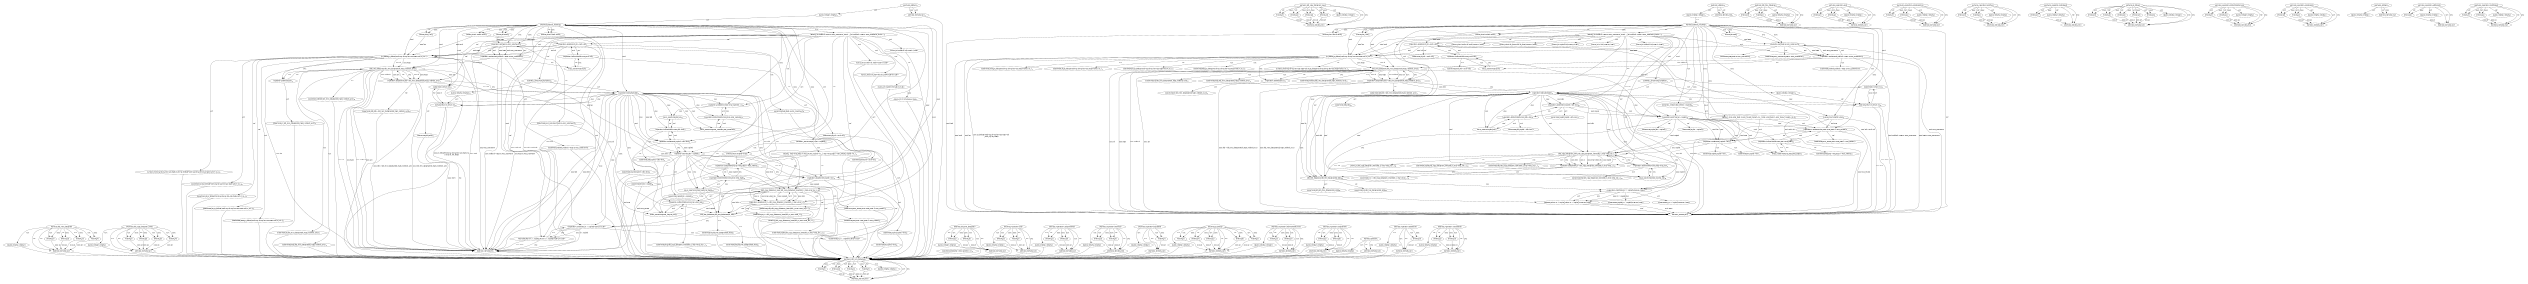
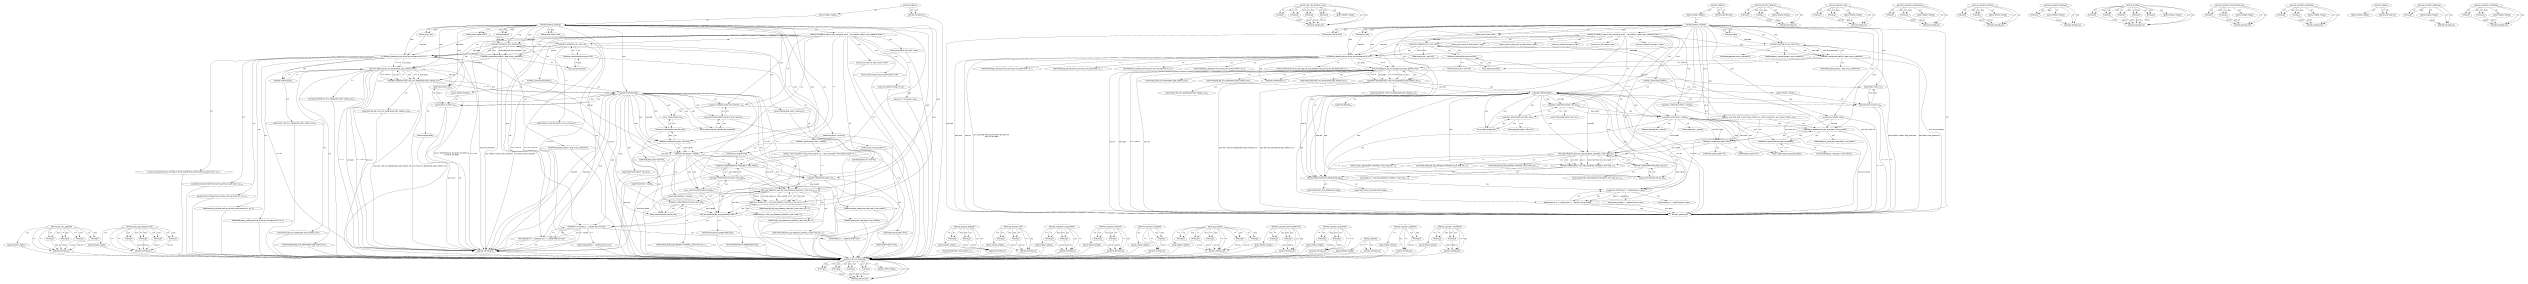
none -> (874, 148)
none -> (594, 245)
